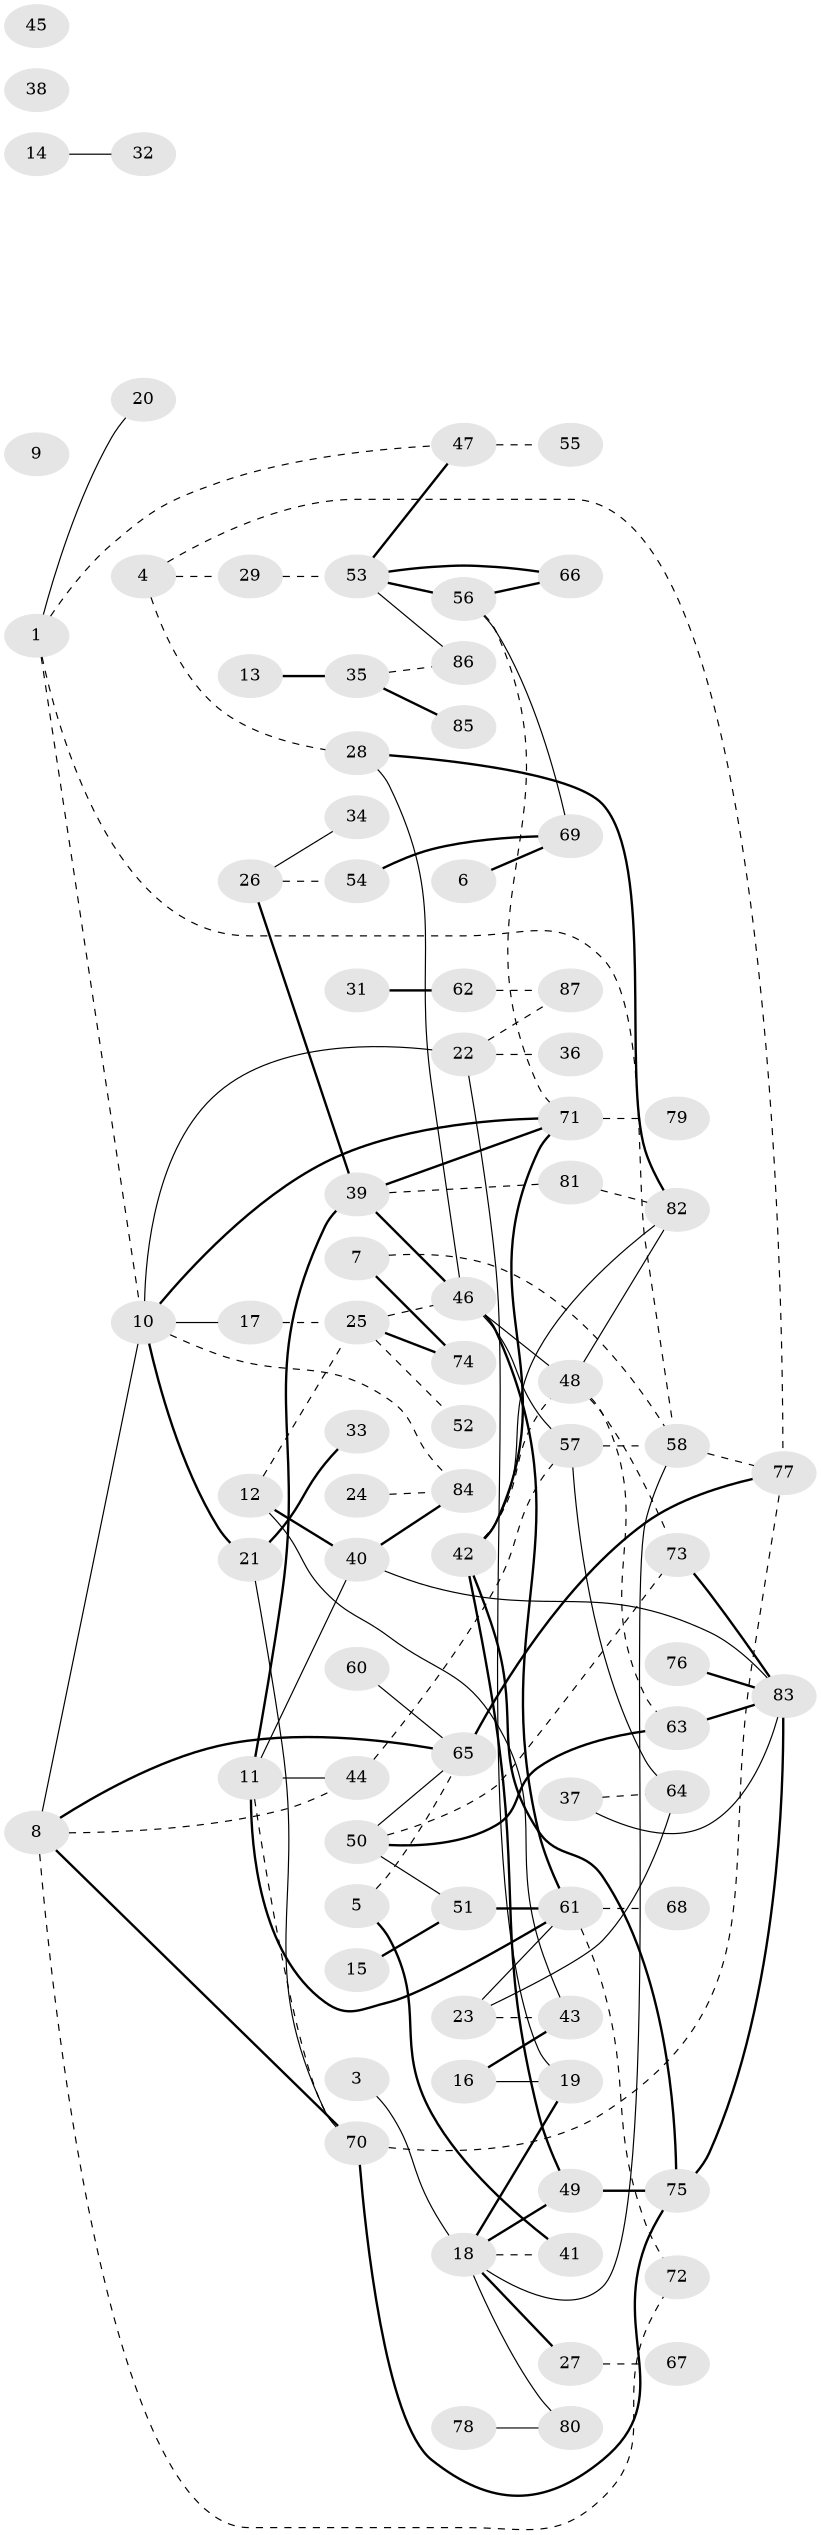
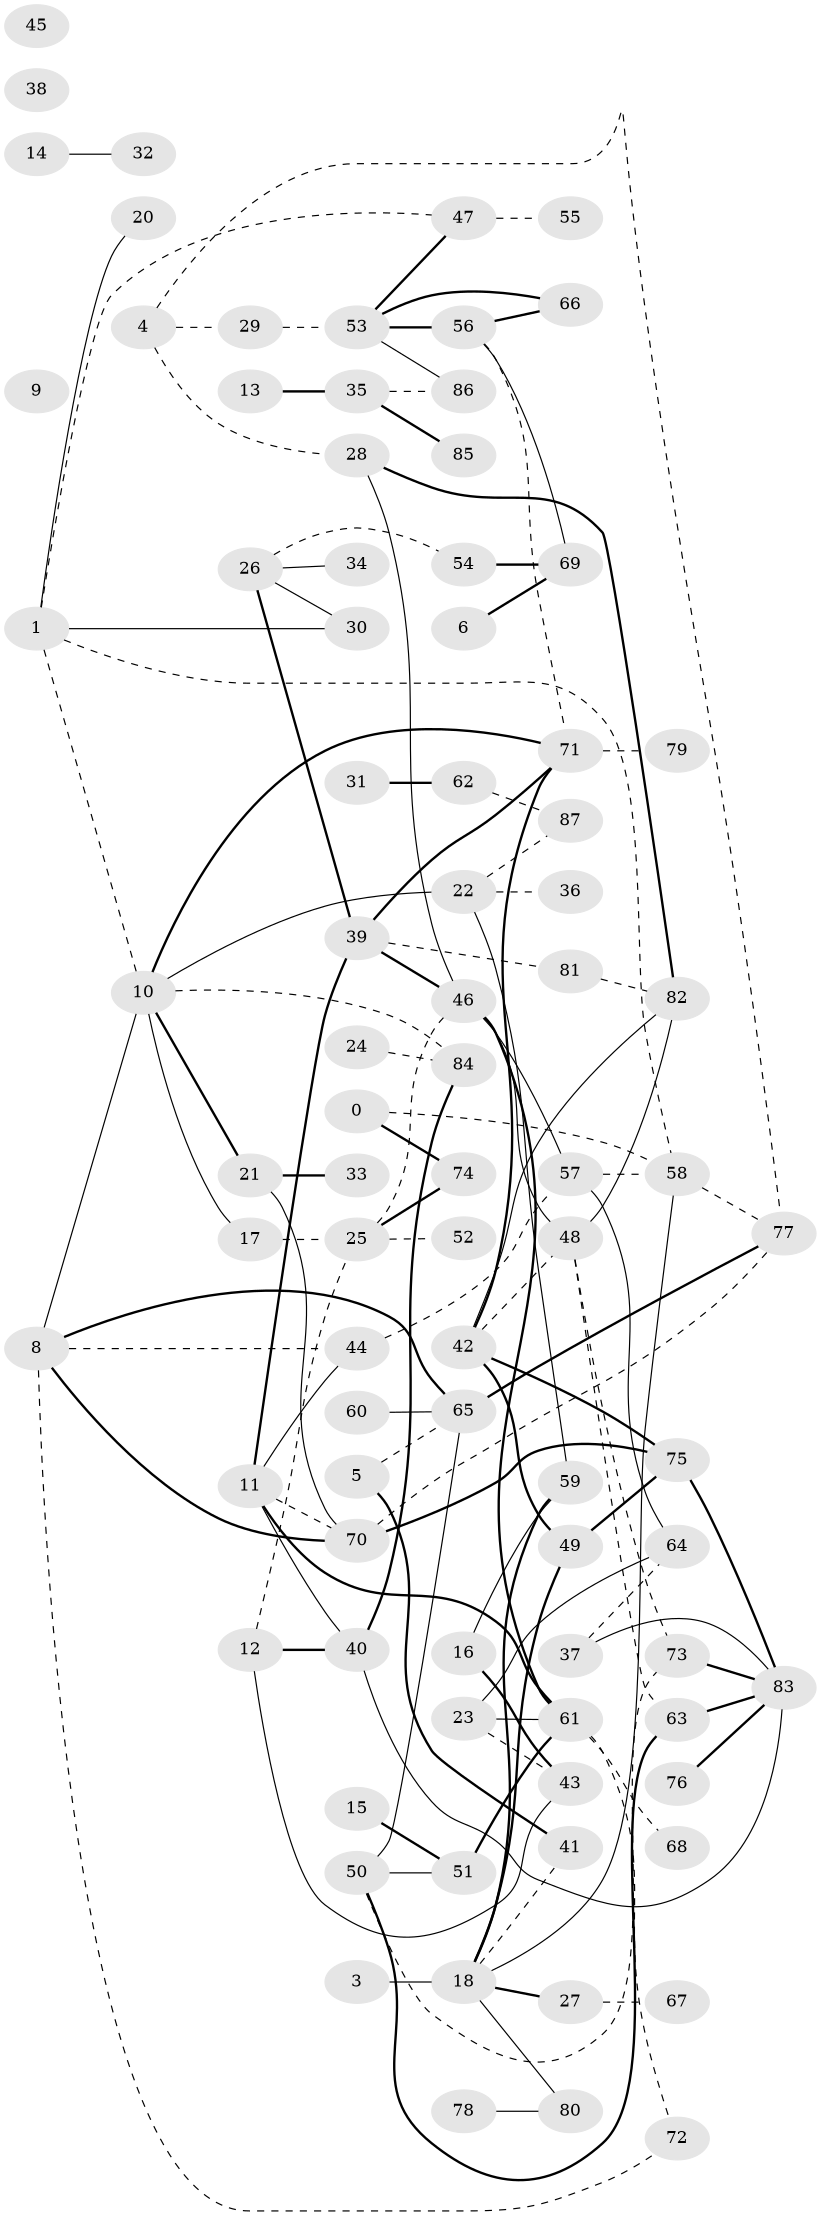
none -> (357, 629)
(357, 1258) -> (357, 1111)
(571, 2082) -> (571, 1483)
